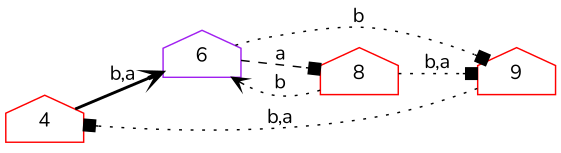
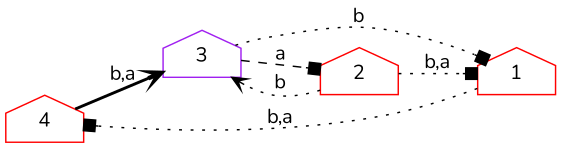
(202, 56) -> (202, 56)
(359, 74) -> (359, 74)
(517, 74) -> (517, 74)
